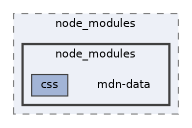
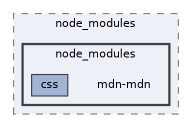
(124, 85) -> (124, 85)
